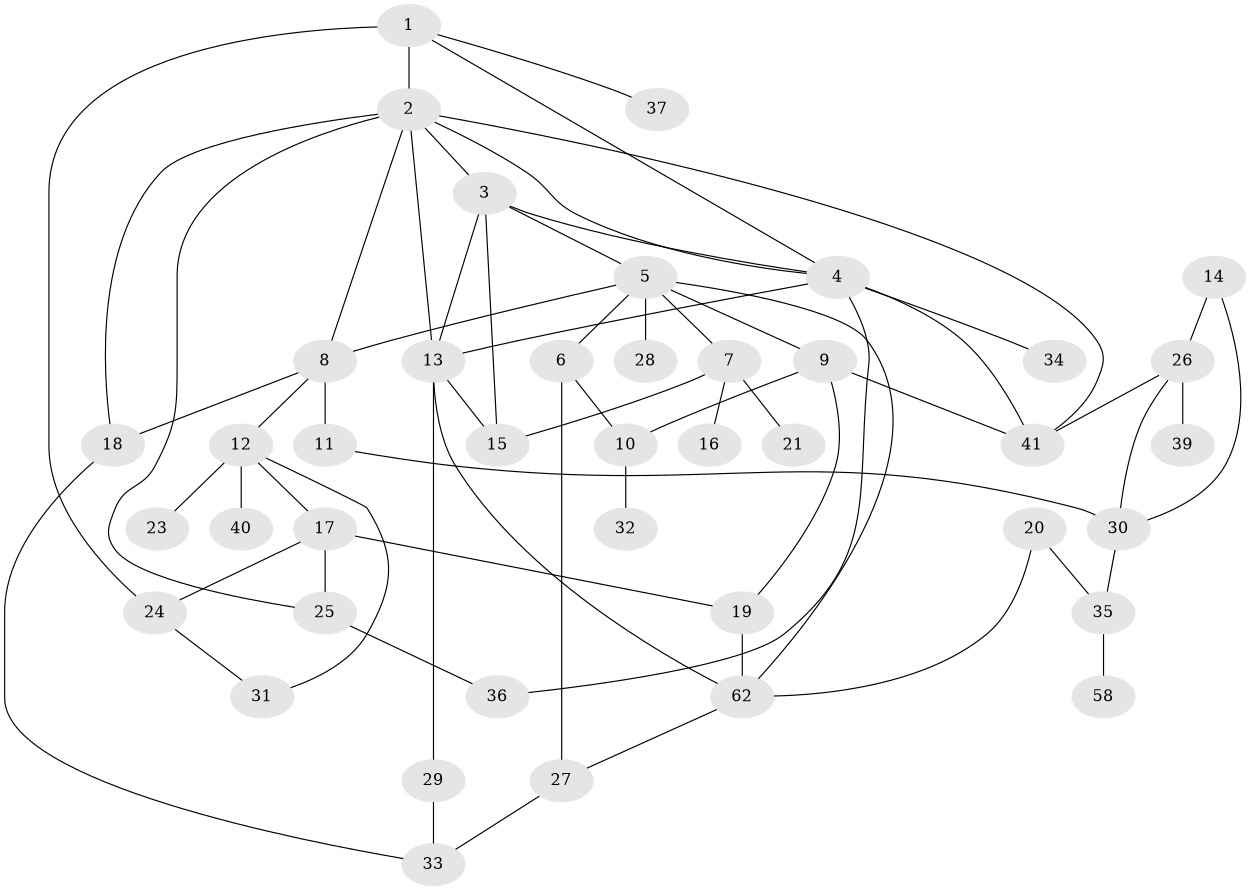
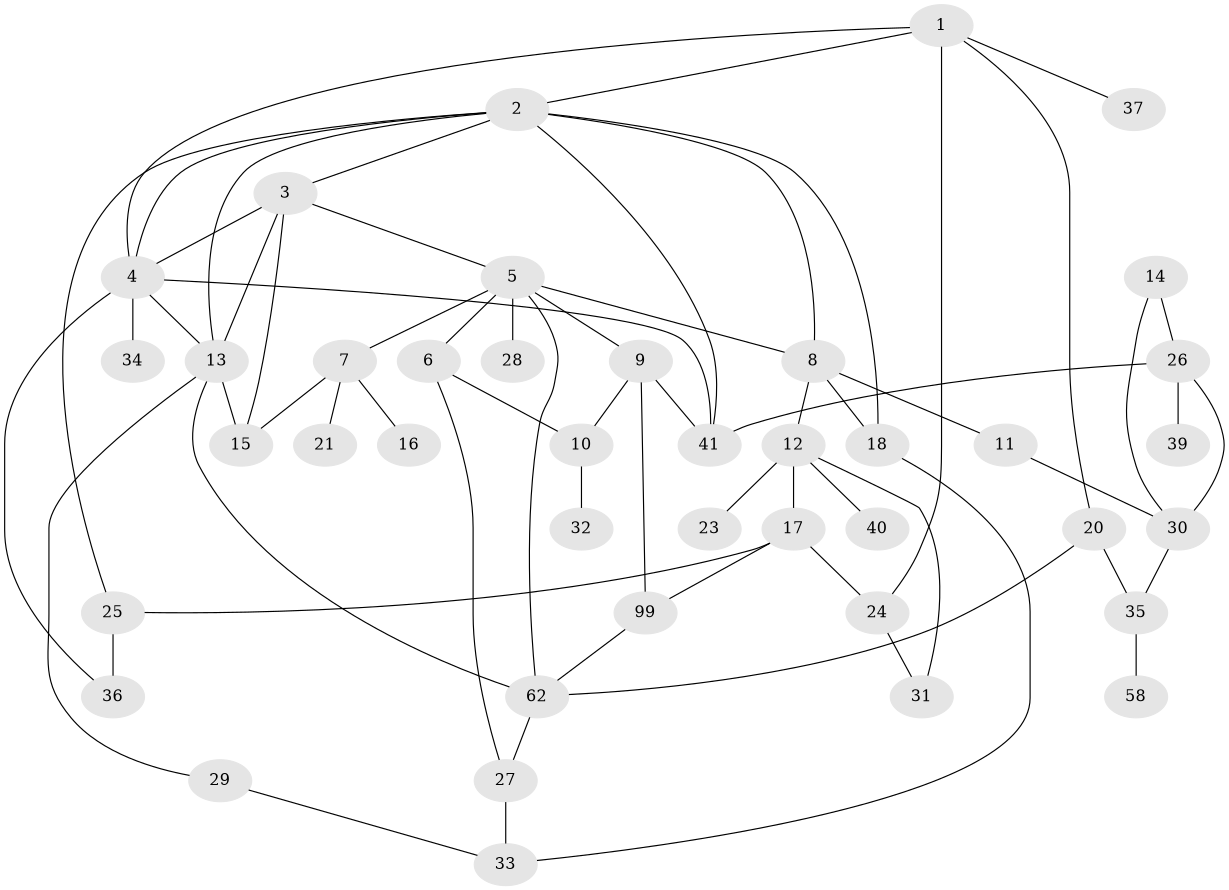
none -> (1070, 255)
(742, 613) -> (646, 613)
